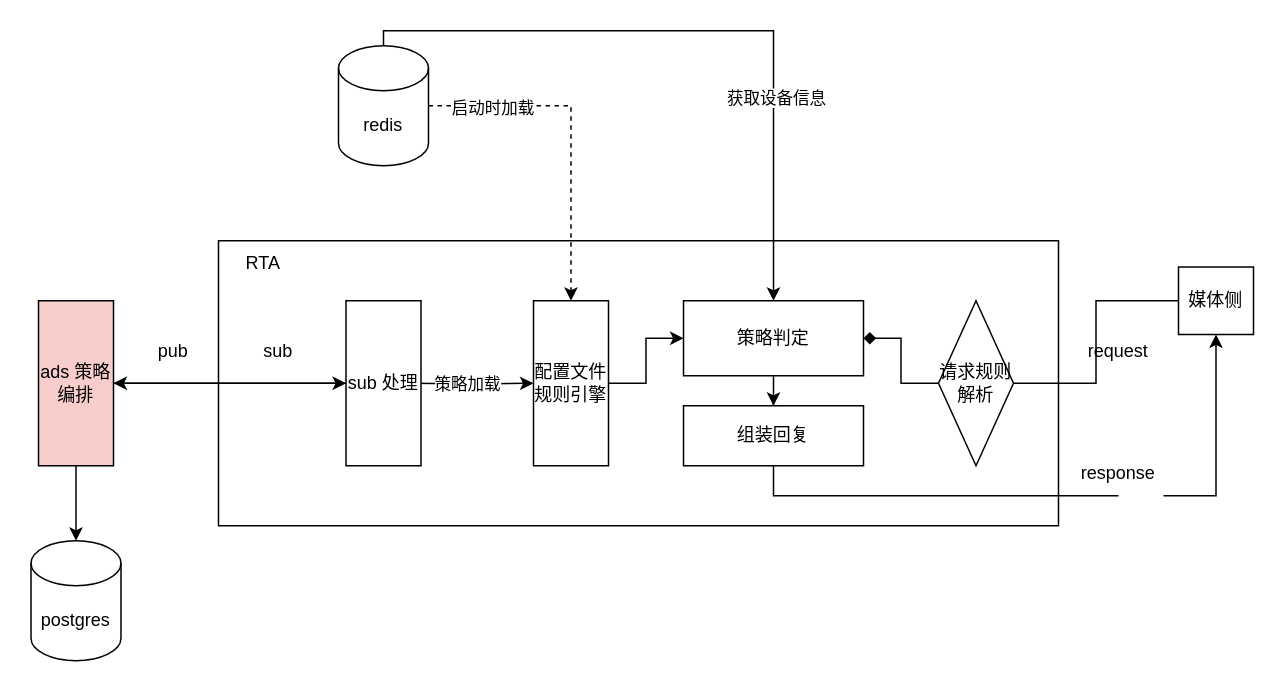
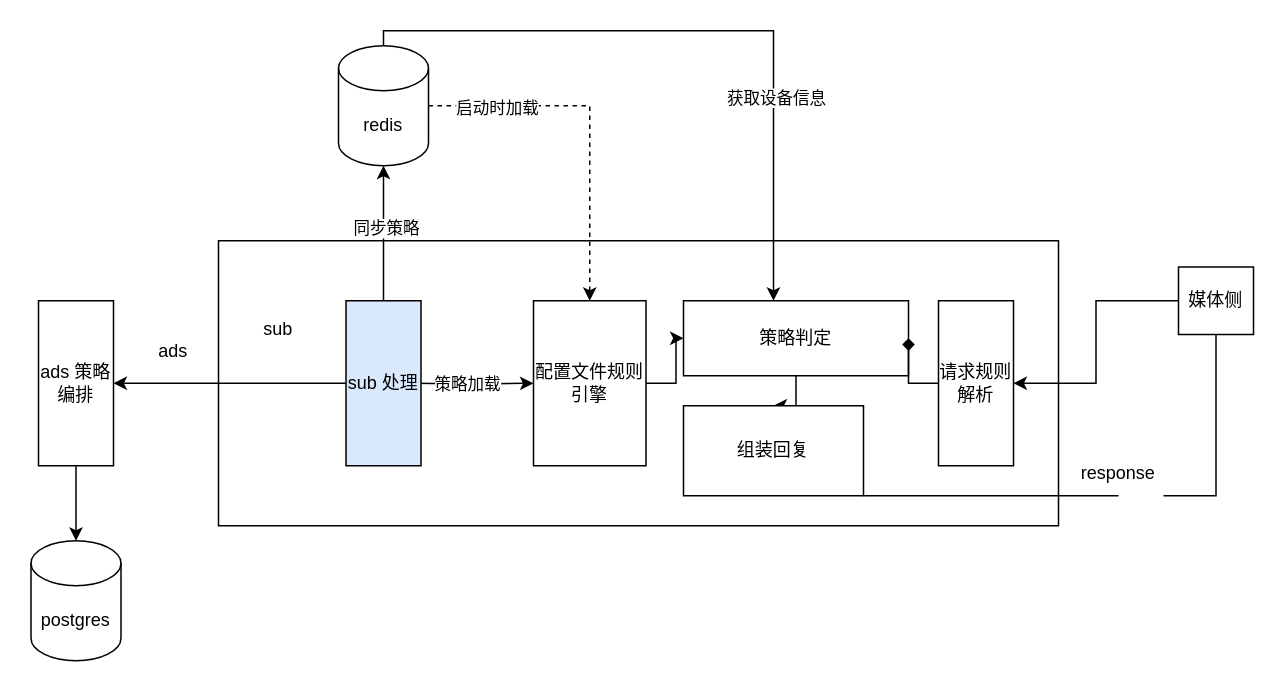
none -> (383, 239)
(263, 263) -> none
(773, 338) -> (796, 338)
(1216, 346) -> (1216, 342)
(173, 352) -> (173, 352)
(278, 352) -> (278, 329)
(1118, 352) -> none
(76, 383) -> (76, 383)
(114, 383) -> none
(383, 383) -> (383, 383)
(571, 383) -> (590, 383)
(976, 383) -> (976, 383)
(1020, 383) -> (1025, 383)
(773, 436) -> (773, 451)
